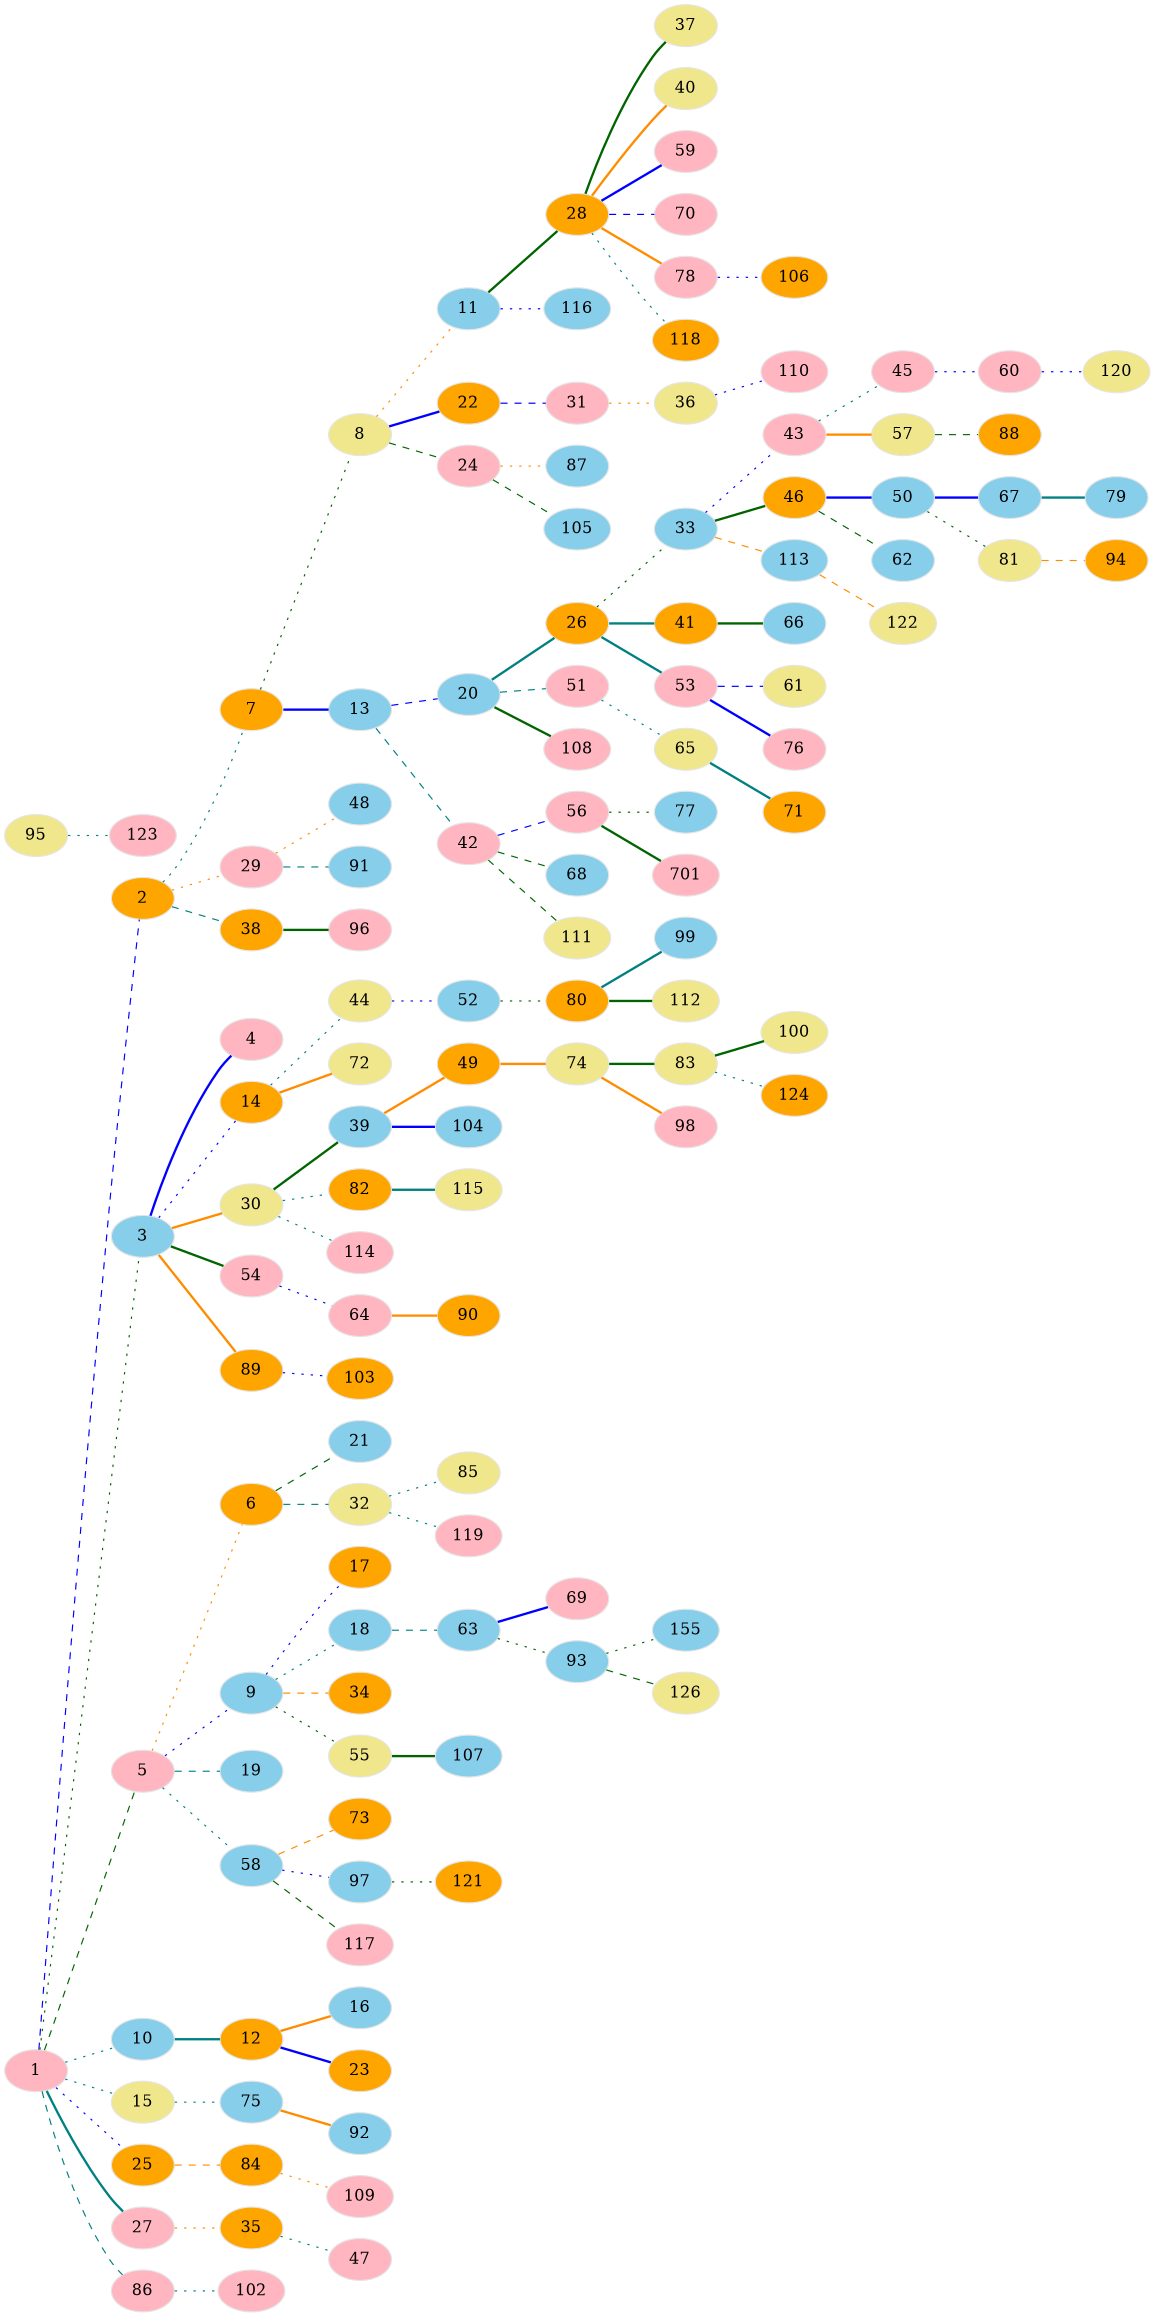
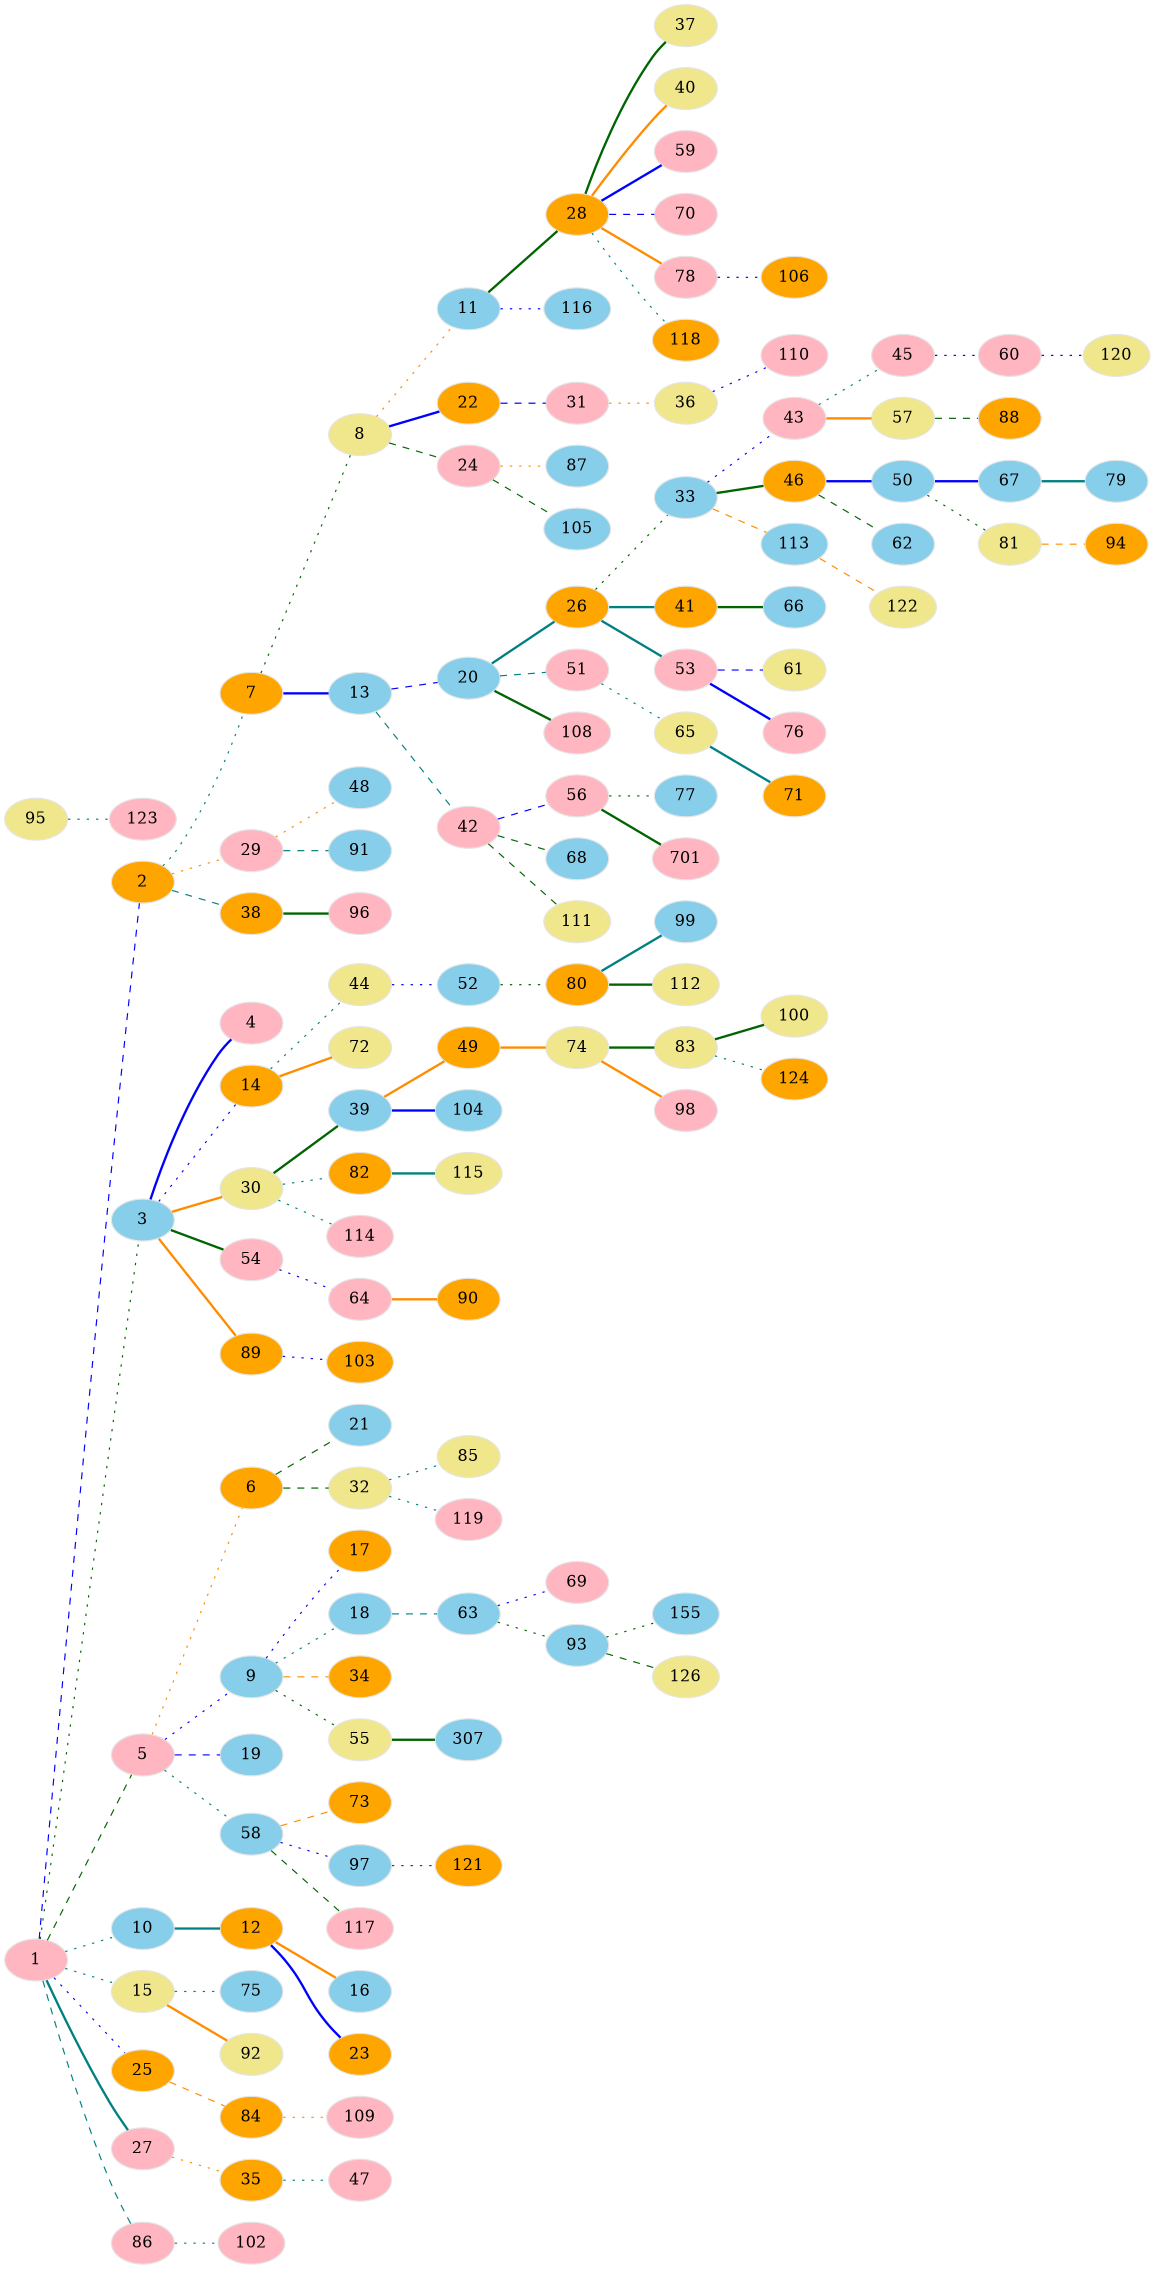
(306, 1504) -> (306, 1488)
(523, 1615) -> (523, 1598)
(469, 1756) -> (469, 1740)
(197, 1771) -> (197, 1755)
(306, 2118) -> (197, 2023)
(360, 2134) -> (251, 2054)
